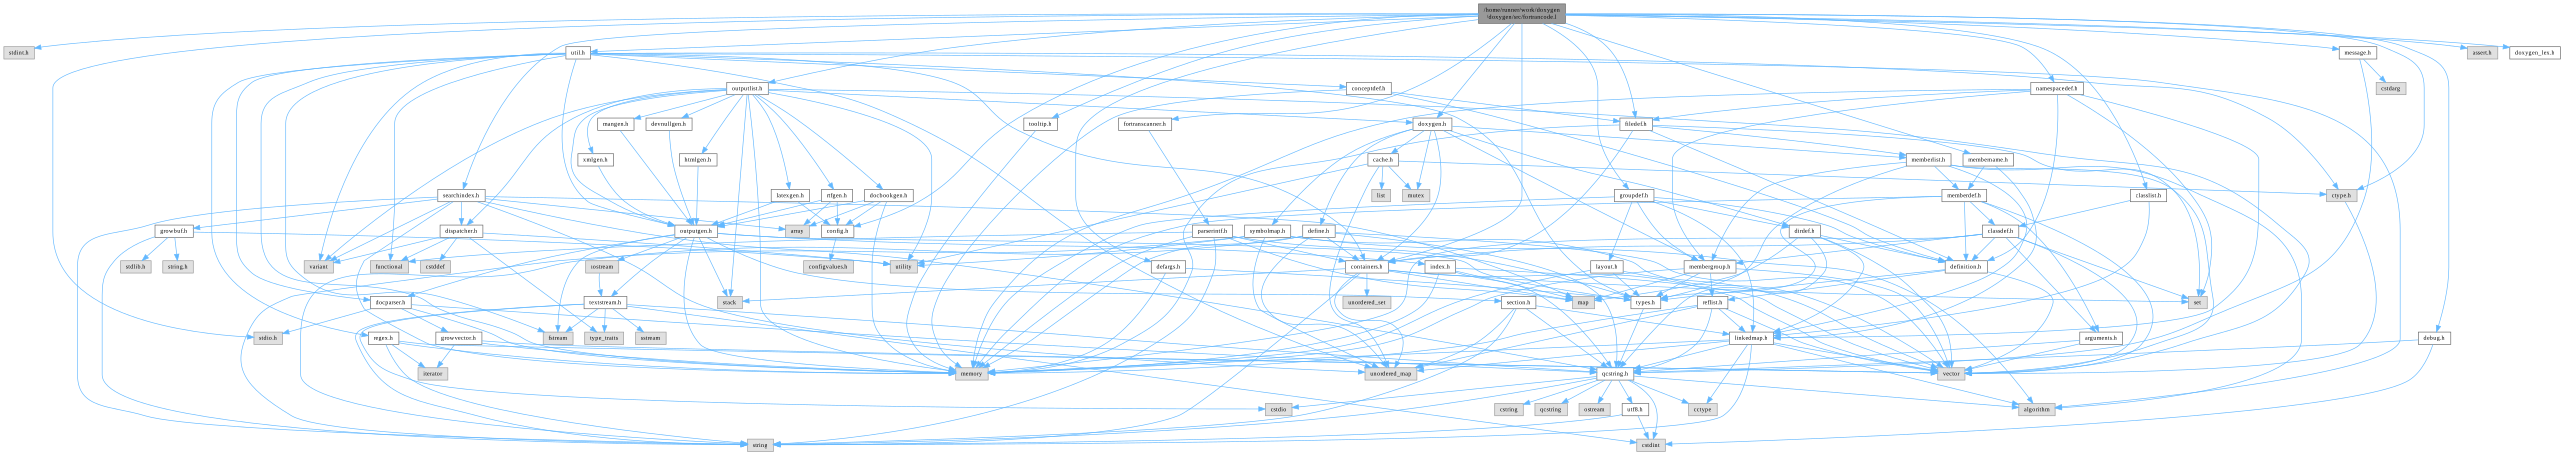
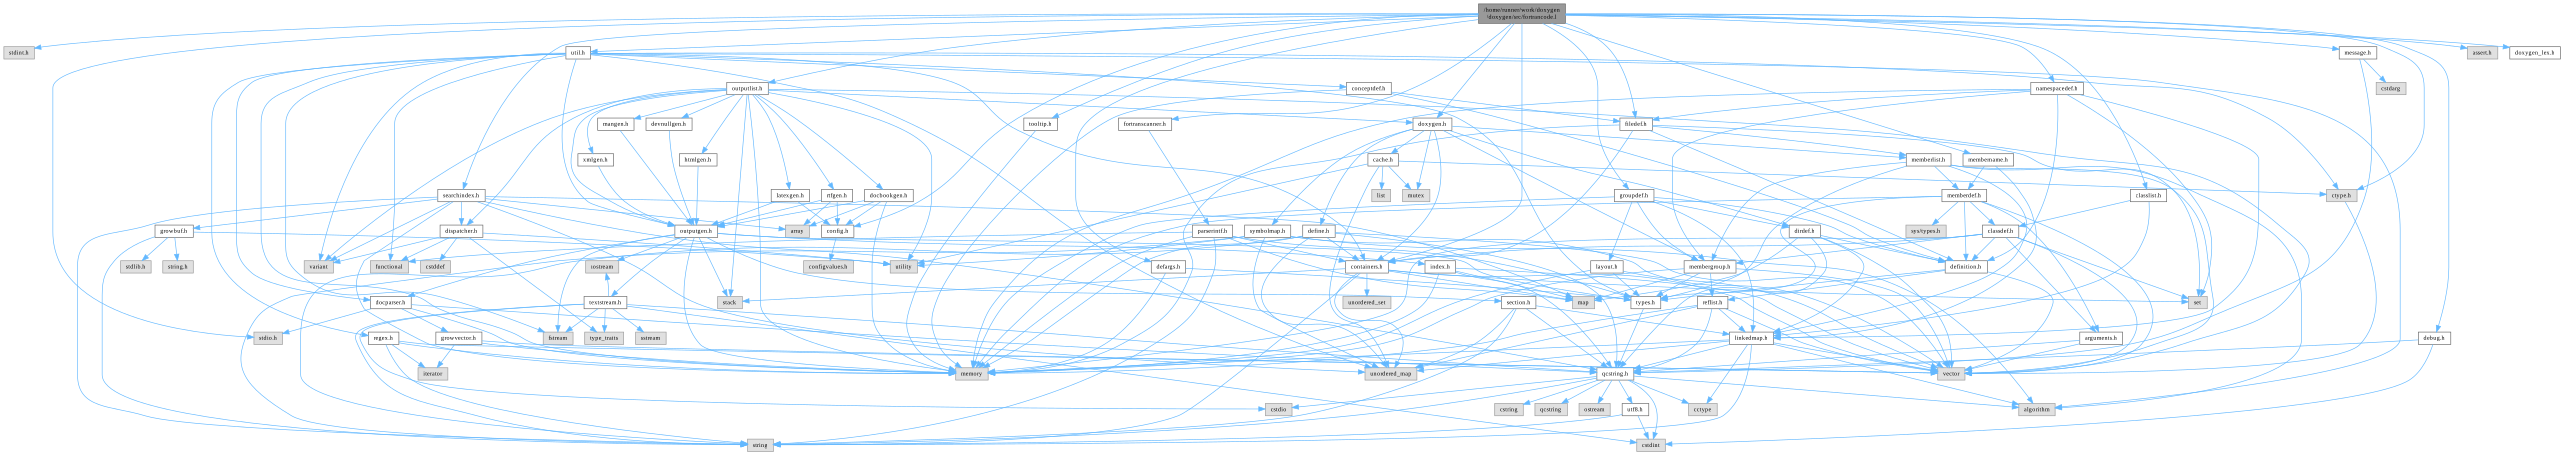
none -> (1926, 231)
(599, 282) -> (608, 288)
